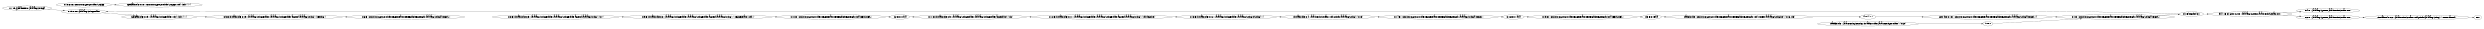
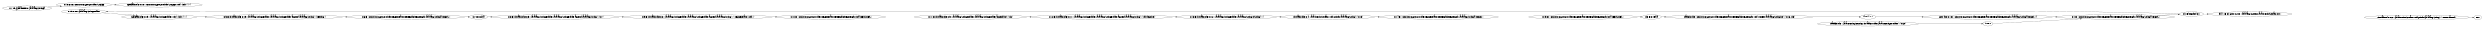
(56, 10) -> (54, 7)
(2328, 11) -> none
none -> (478, 17)
(900, 17) -> none
(1514, 17) -> none
(2328, 17) -> none
